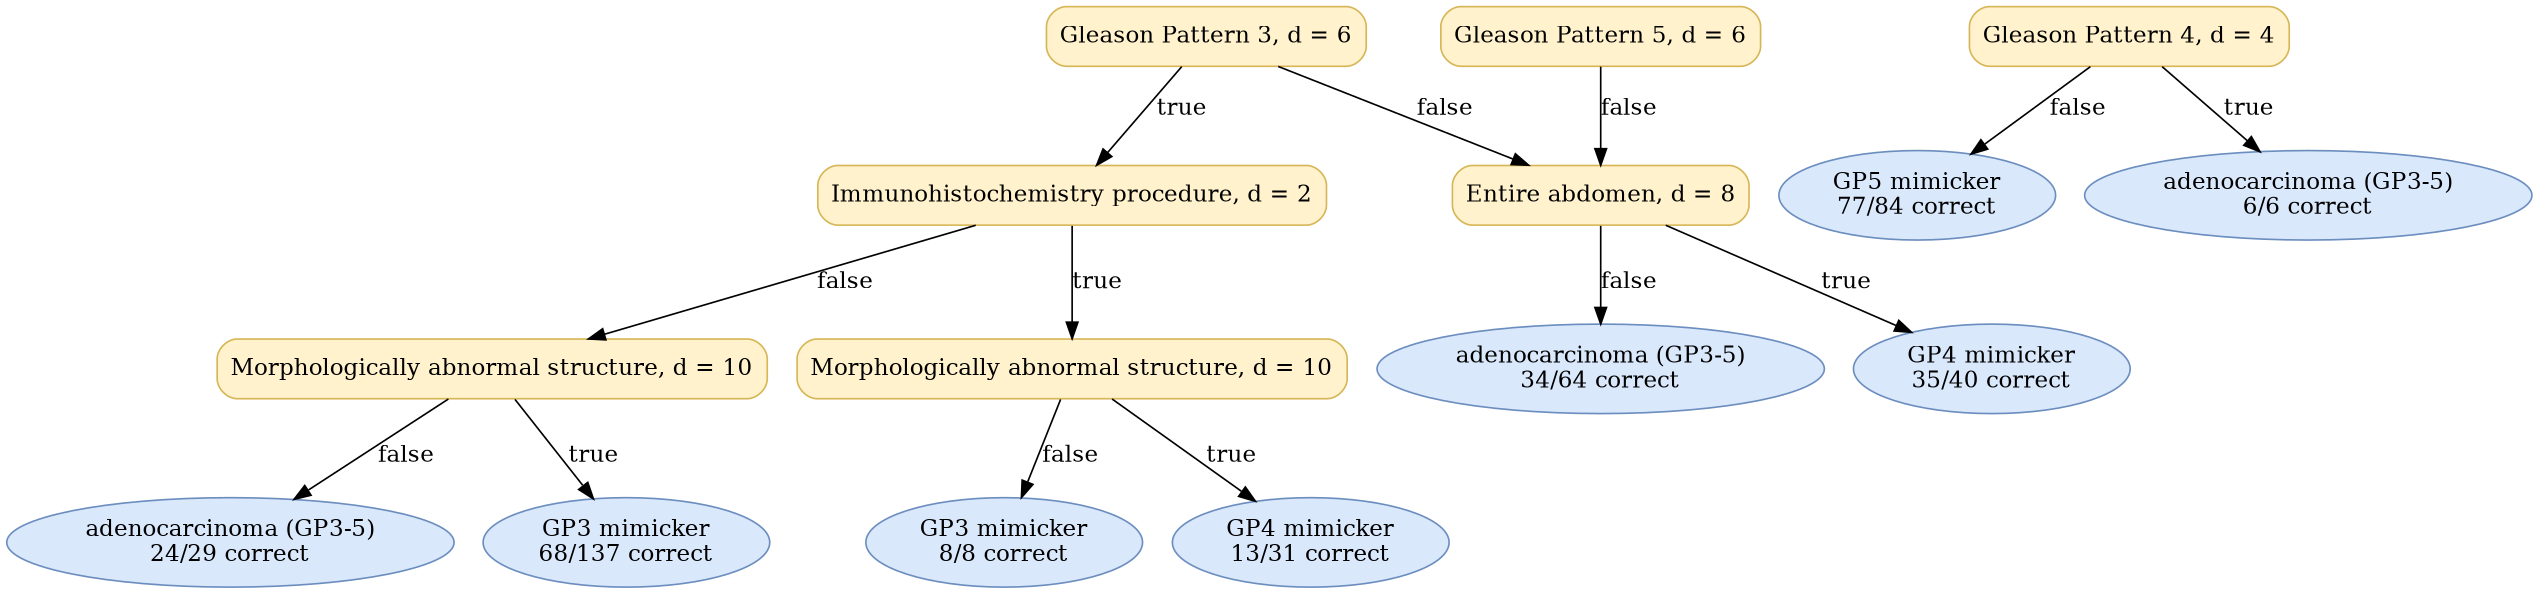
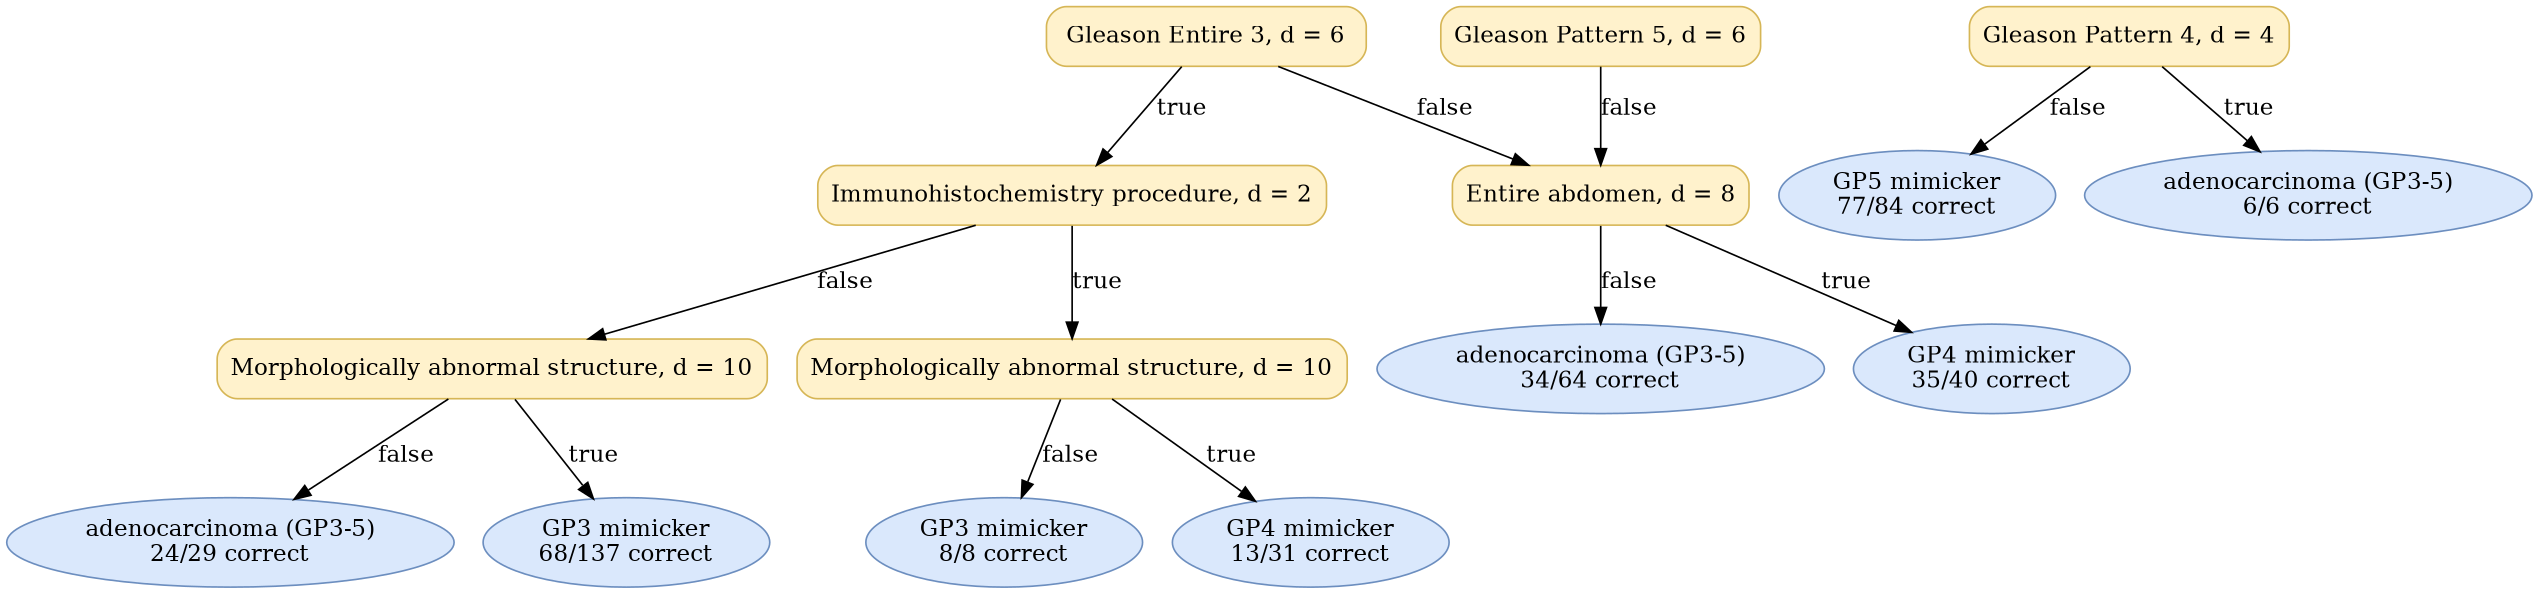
(1206, 36) -> (1206, 36)
